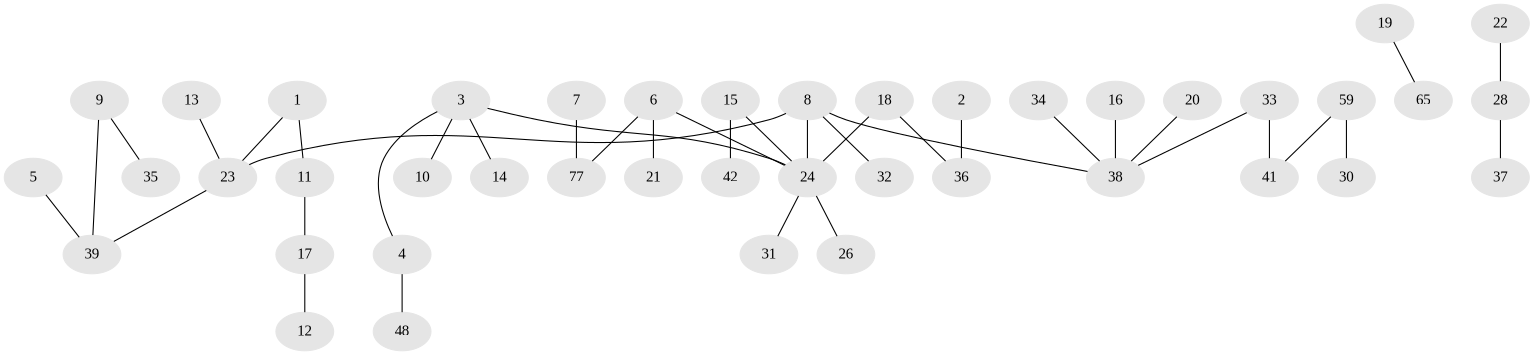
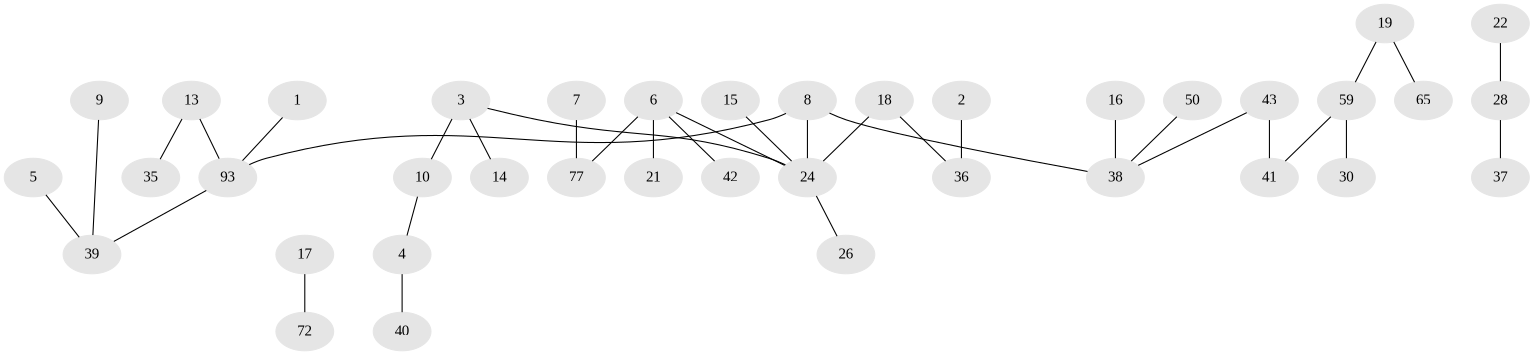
none -> (1366, 62)
(1038, 101) -> none
(1192, 101) -> (1192, 101)
(1269, 101) -> (1269, 101)
(125, 139) -> (171, 139)
(730, 139) -> (683, 130)
(382, 162) -> (412, 216)
(228, 178) -> (228, 178)
(305, 178) -> none
(884, 178) -> none
(769, 255) -> none
(305, 332) -> (305, 332)
(402, 332) -> (402, 332)
